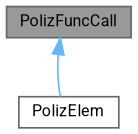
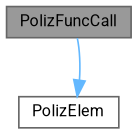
(58, 76) -> (80, 59)
